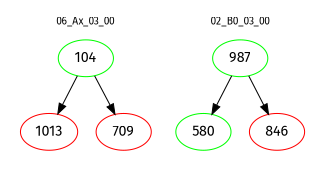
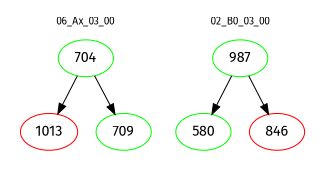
(86, 58) -> (86, 58)
(124, 132) -> (124, 132)
